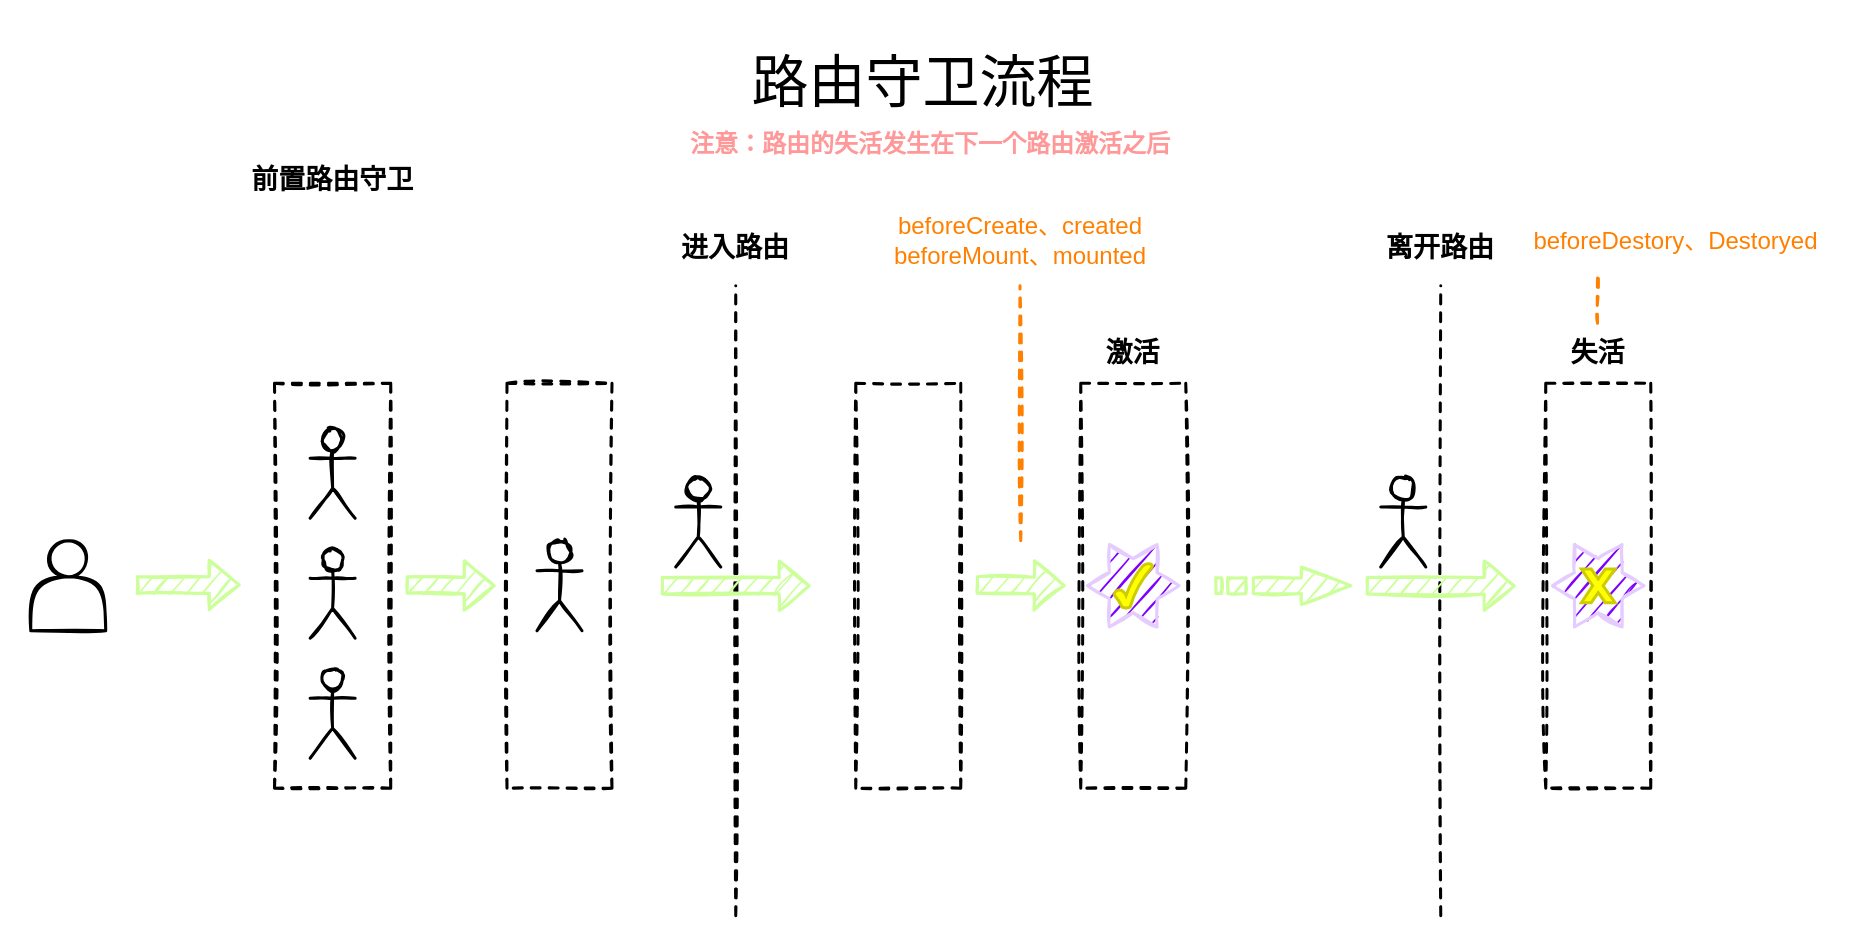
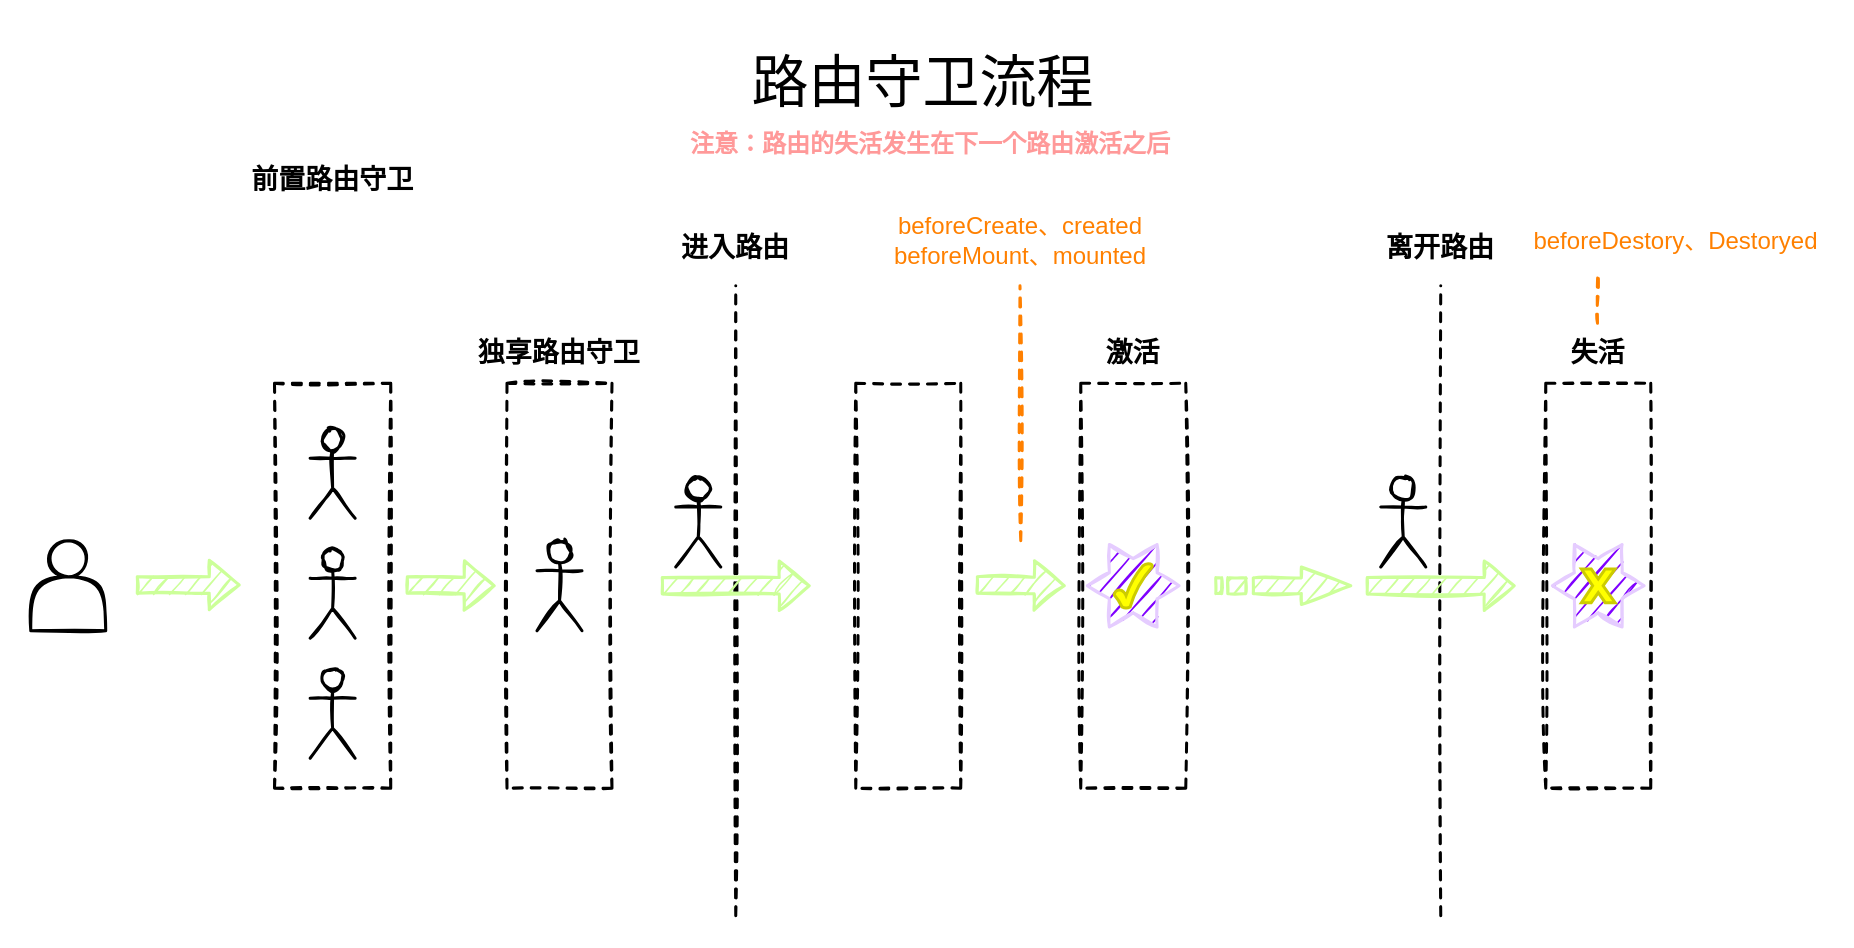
none -> (560, 353)
